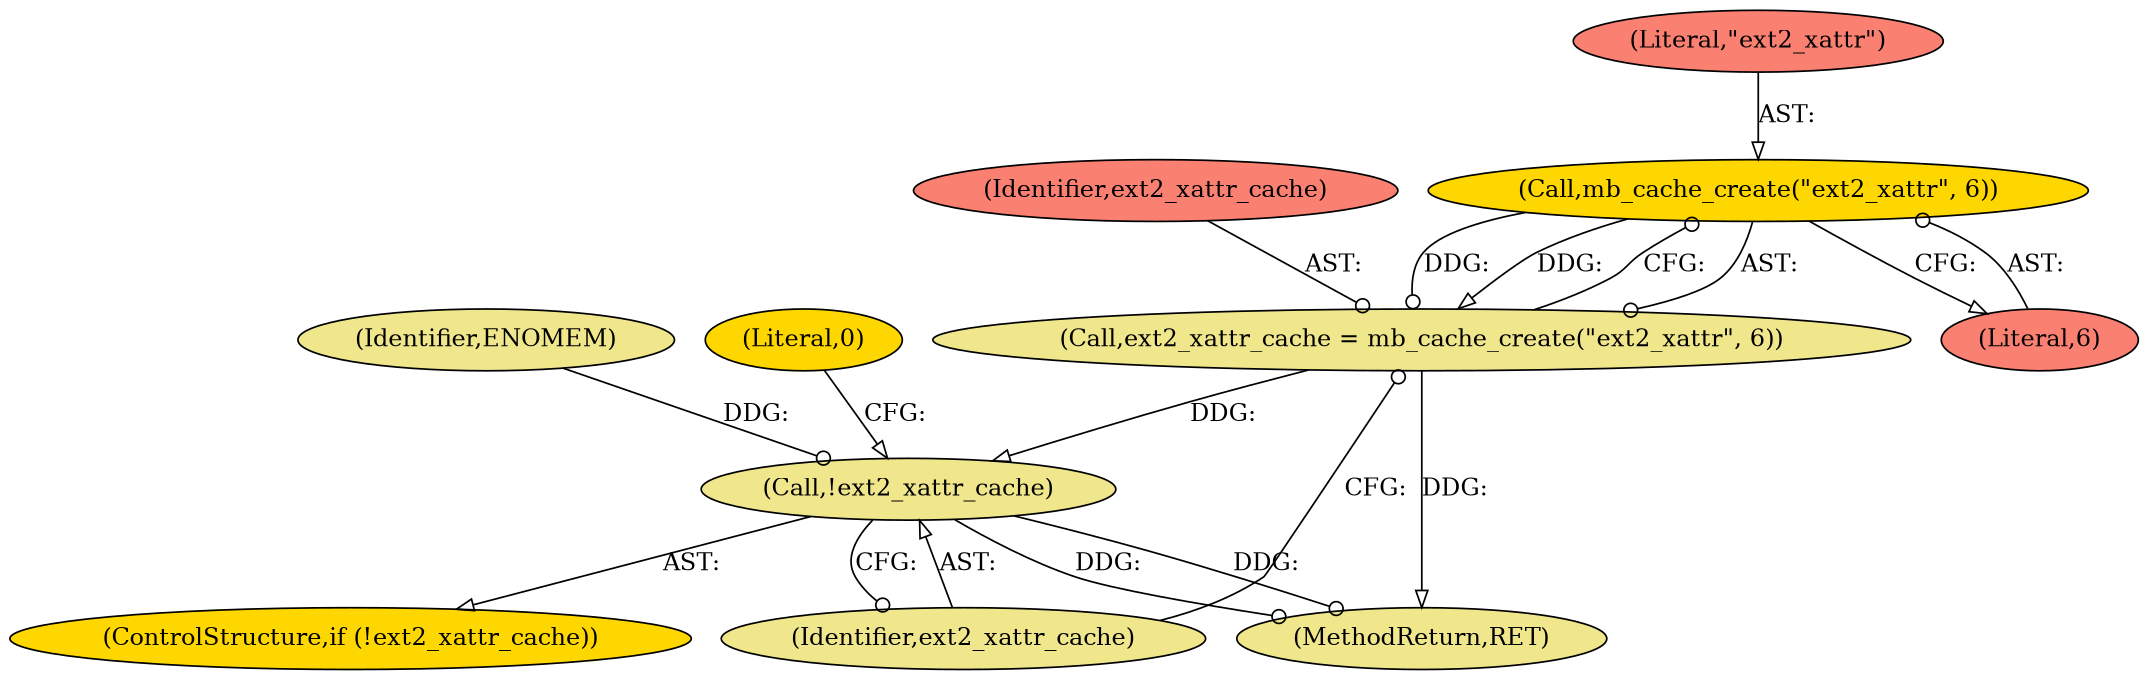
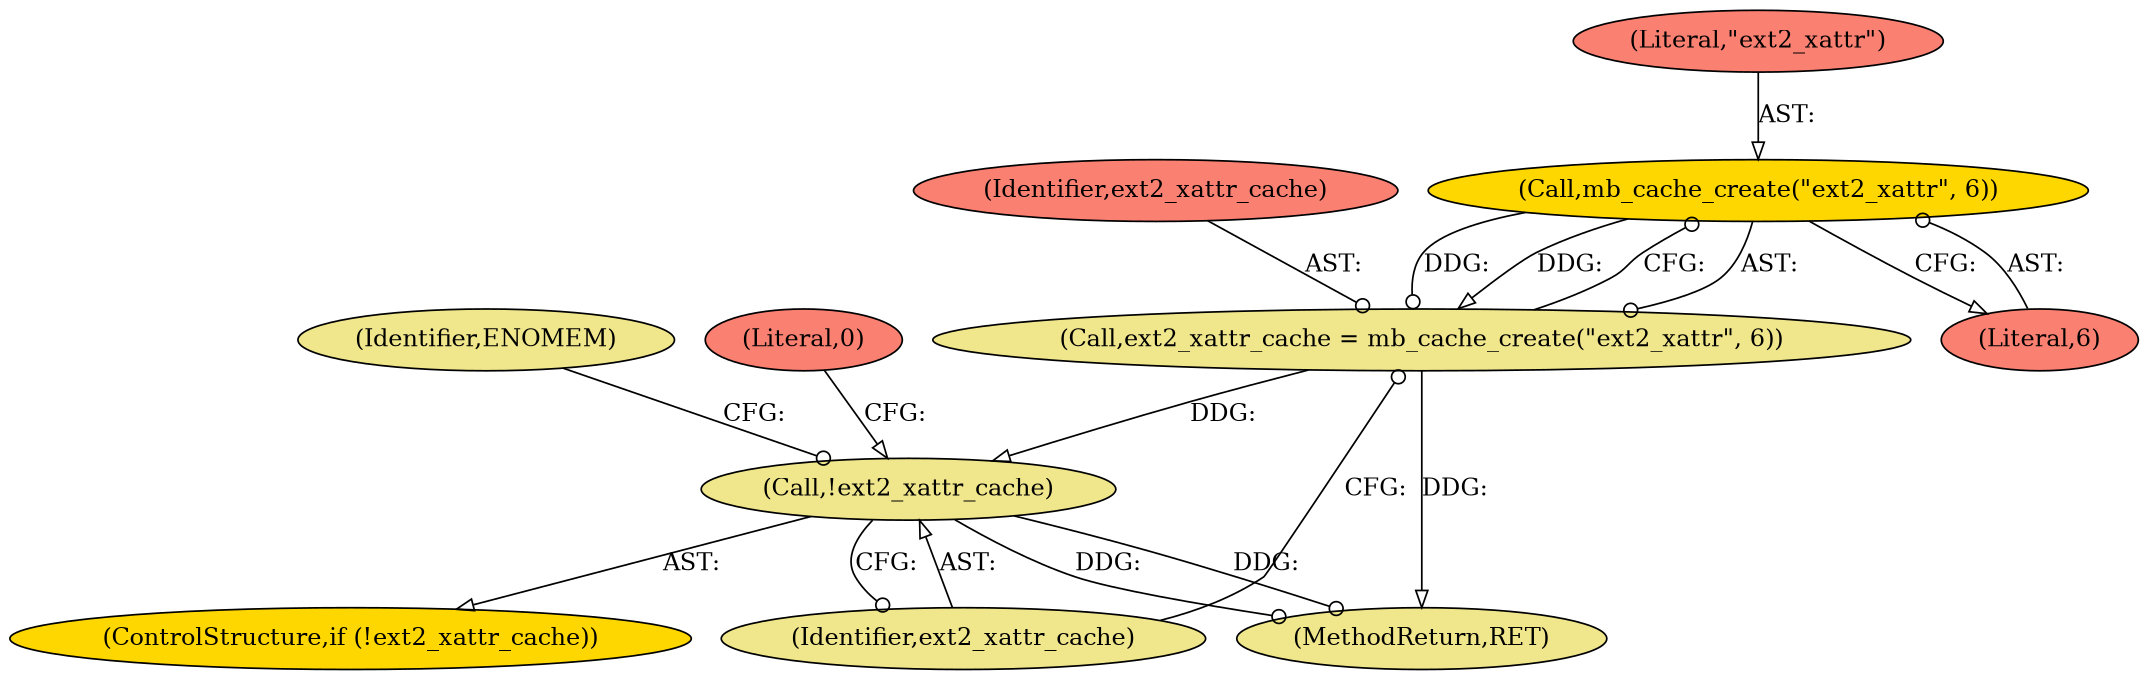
(804, 340) -> (804, 340)
(760, 415) -> (758, 415)
